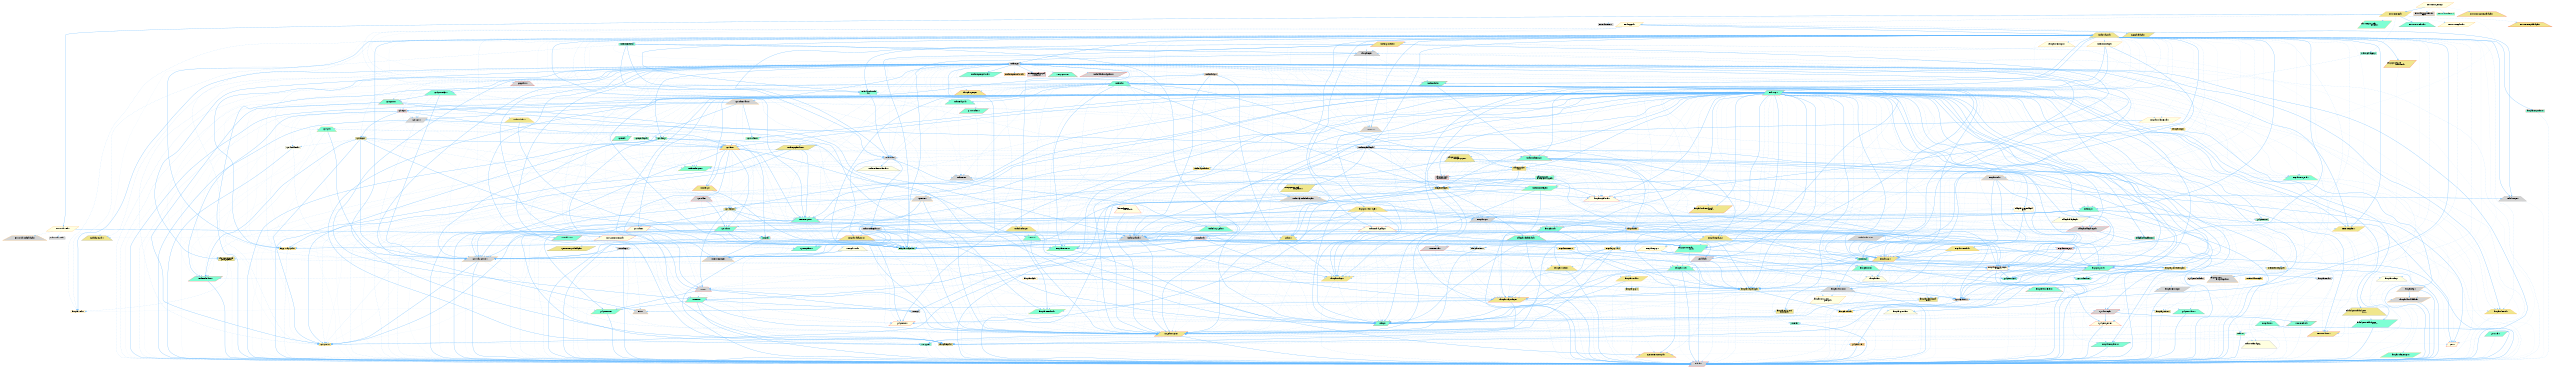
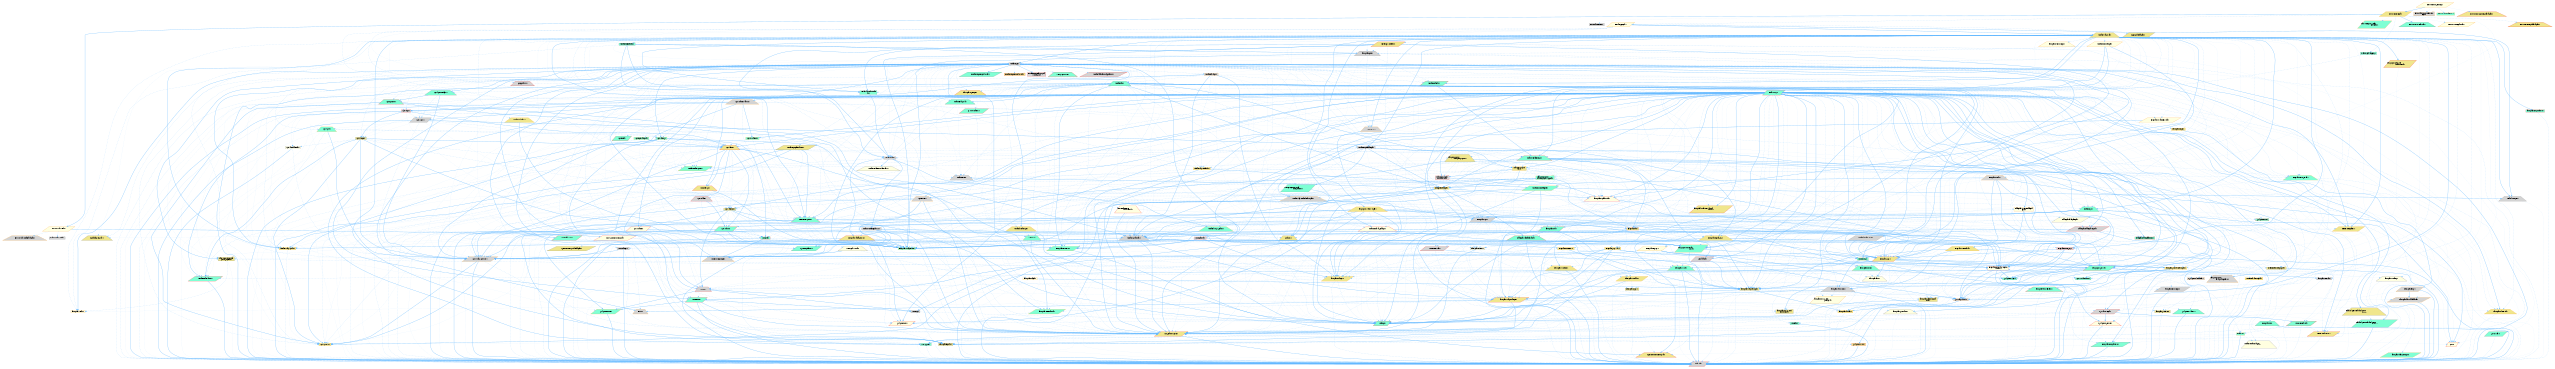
(2040, 106) -> (2040, 106)
(1298, 188) -> (1298, 188)
(287, 249) -> (288, 249)
